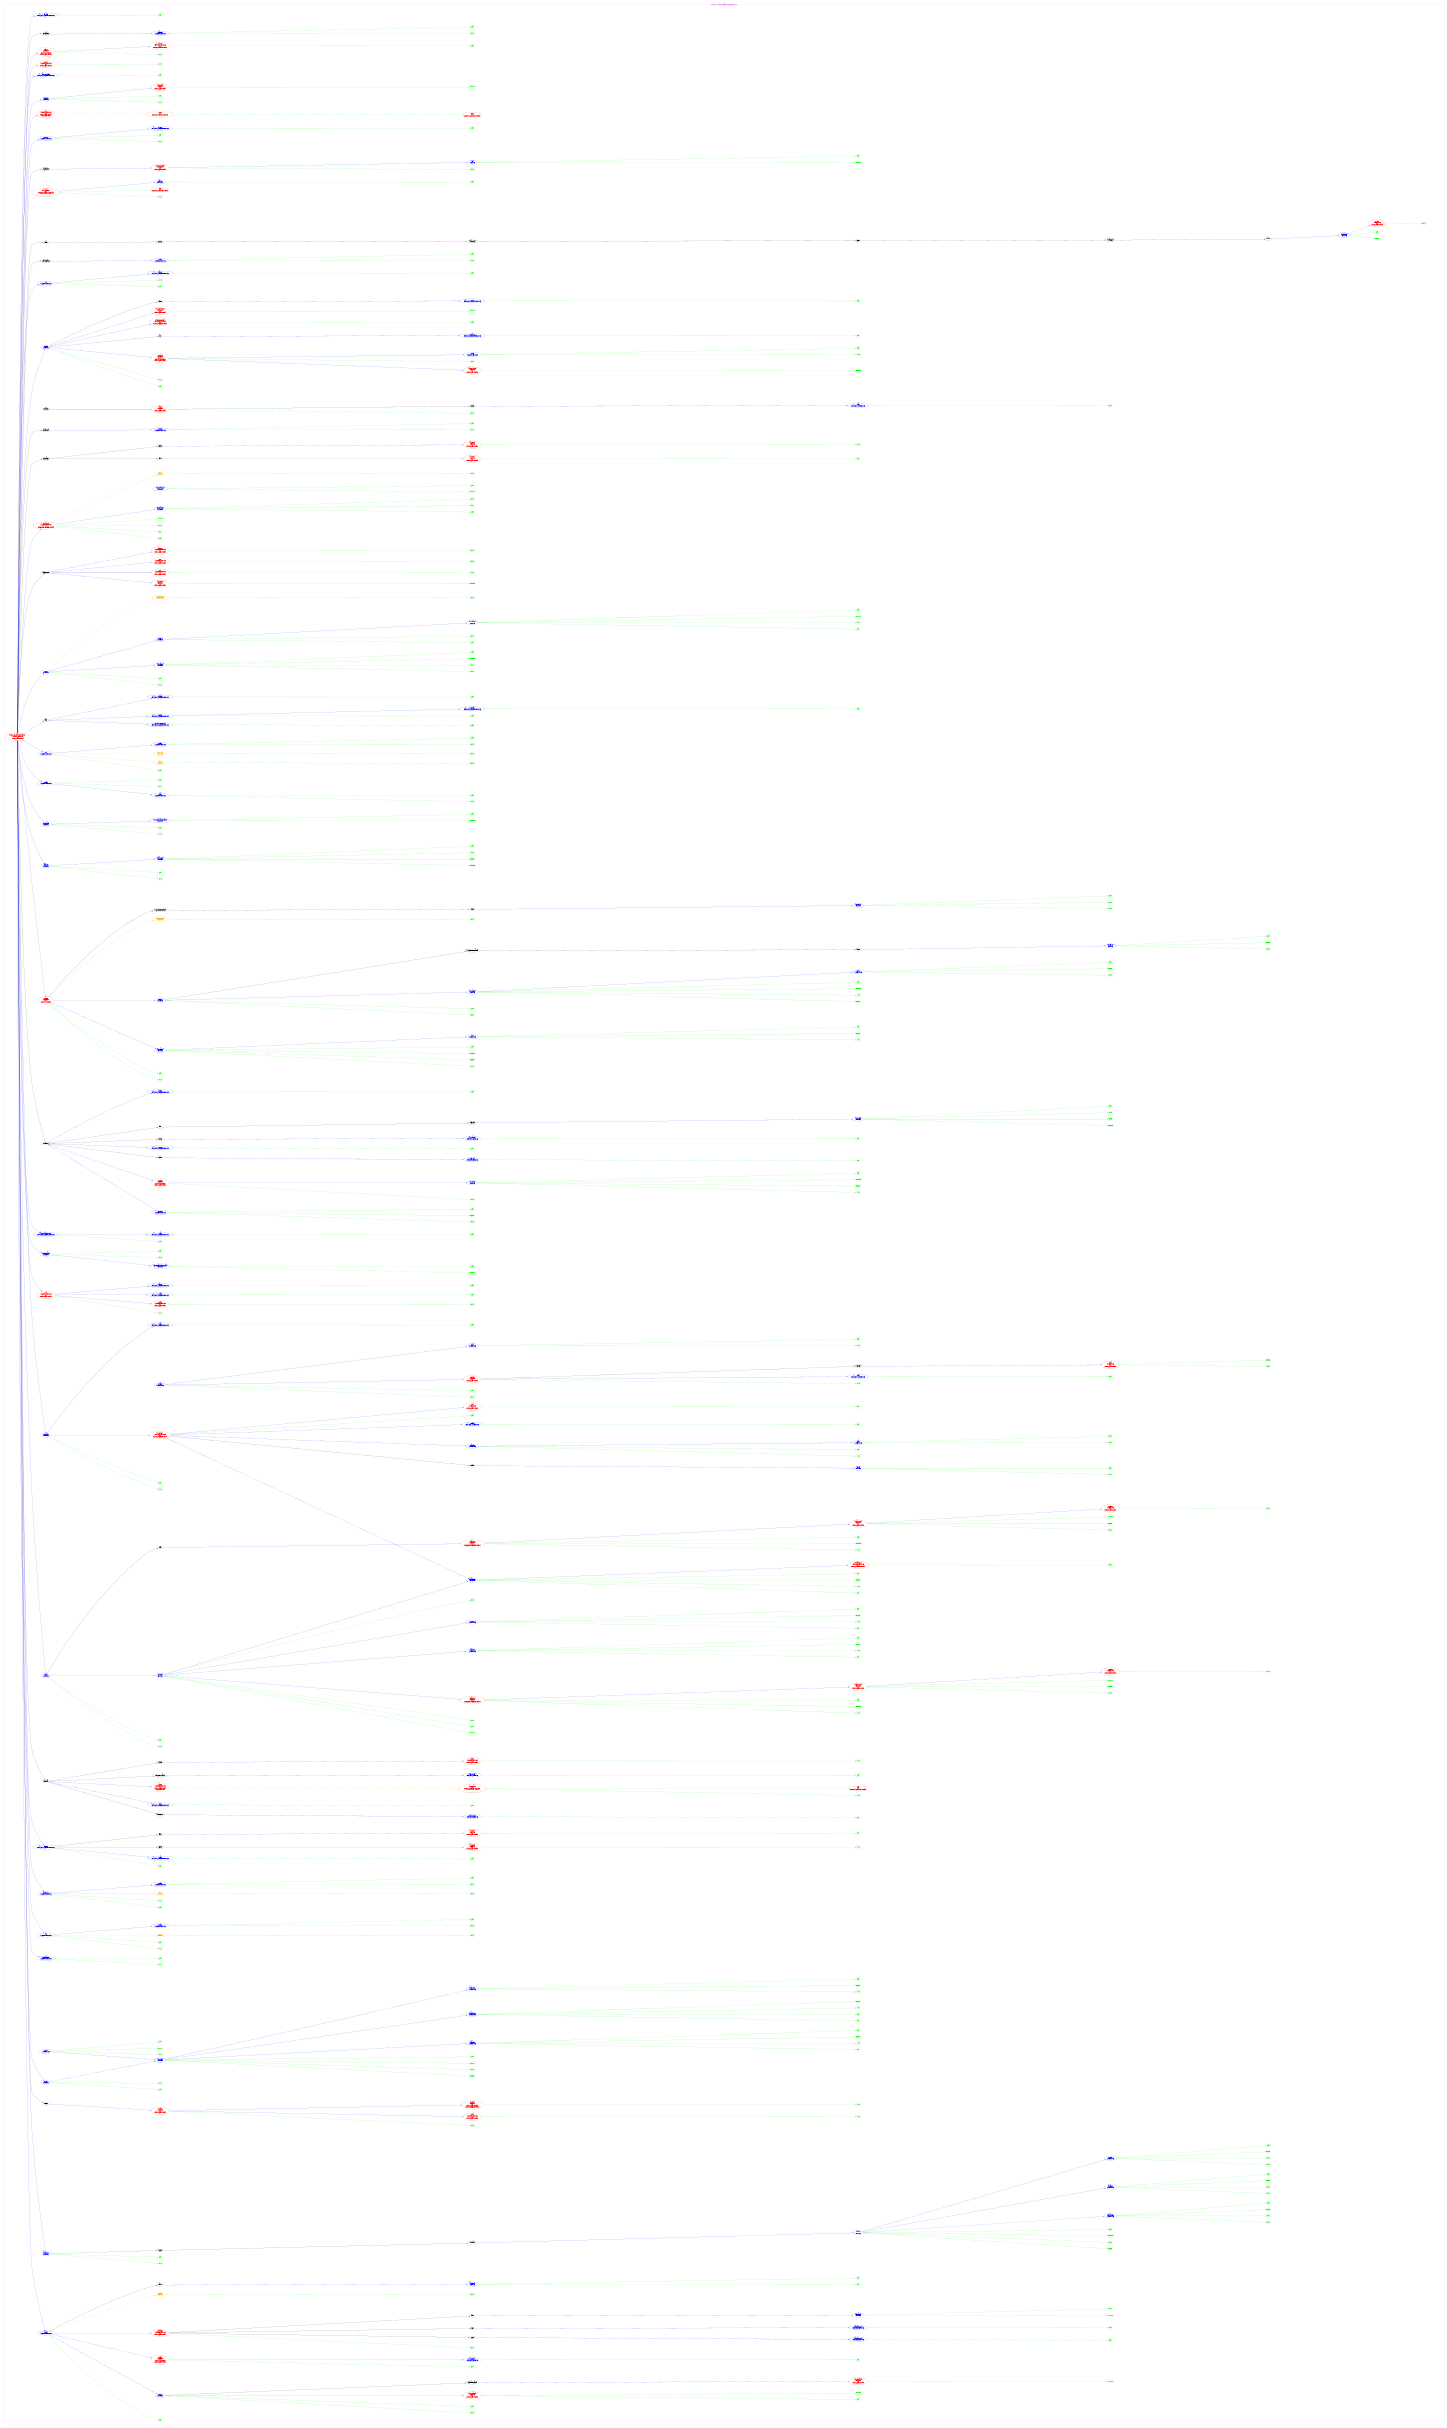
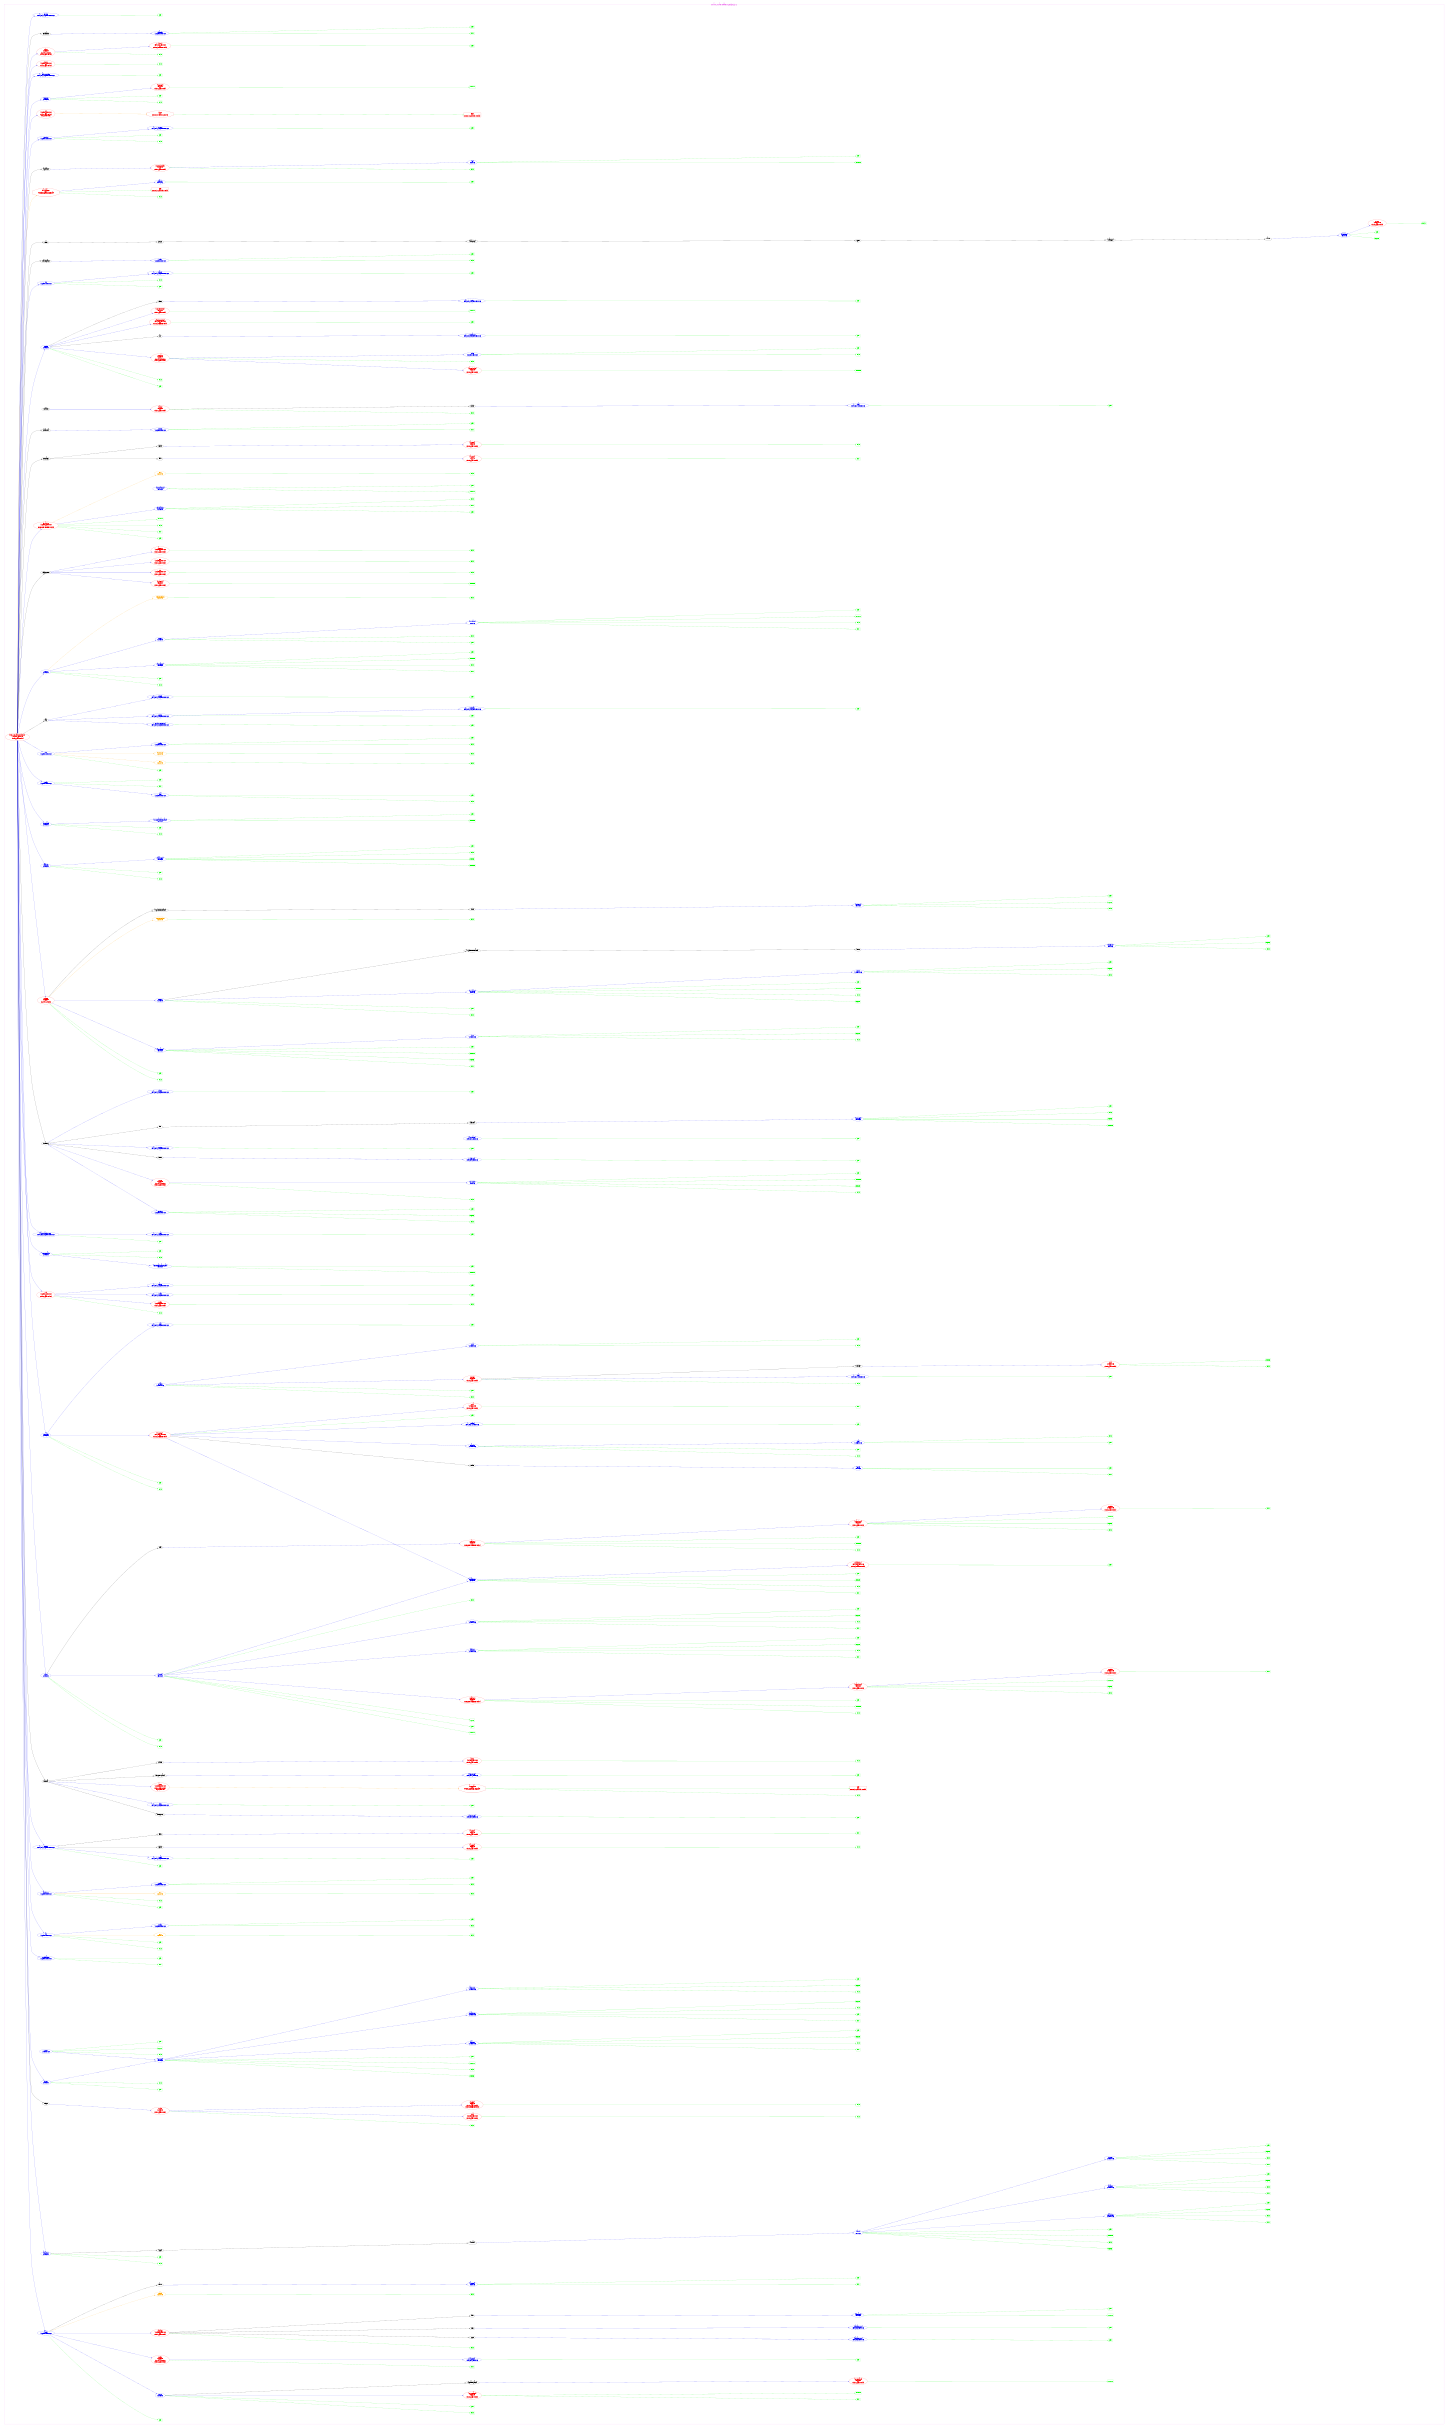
(160, 1139) -> none
